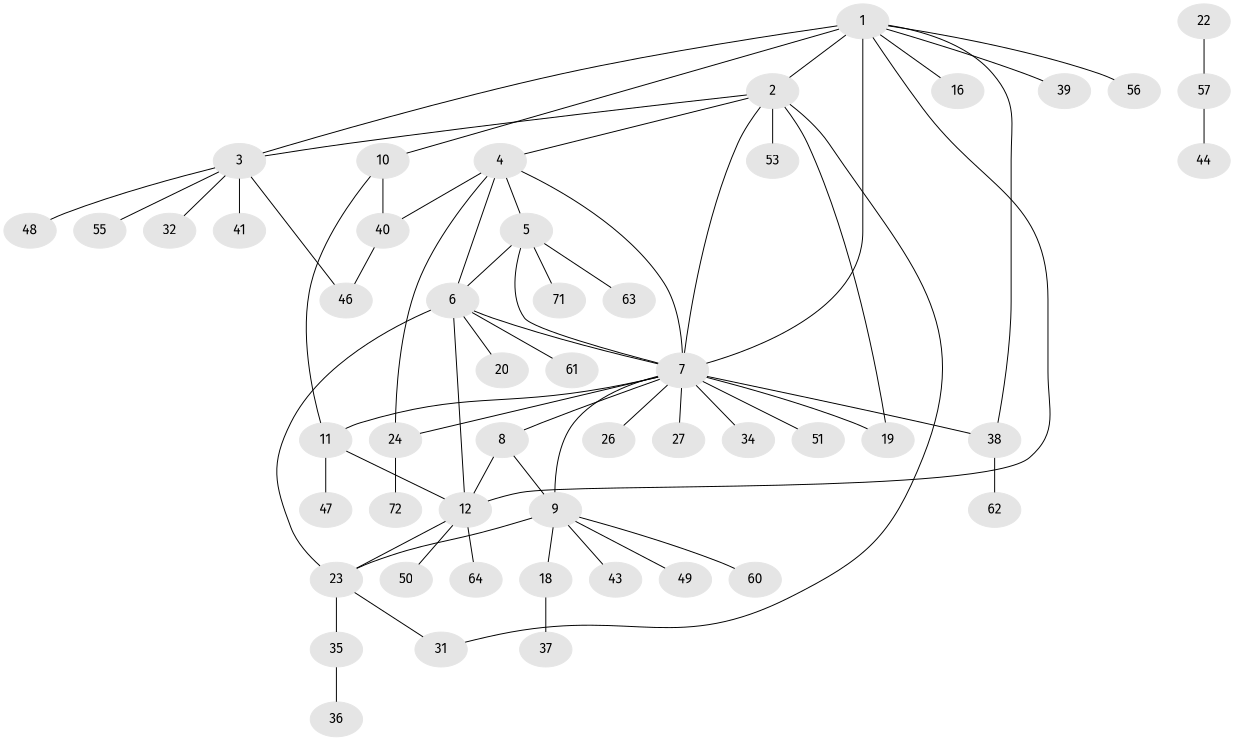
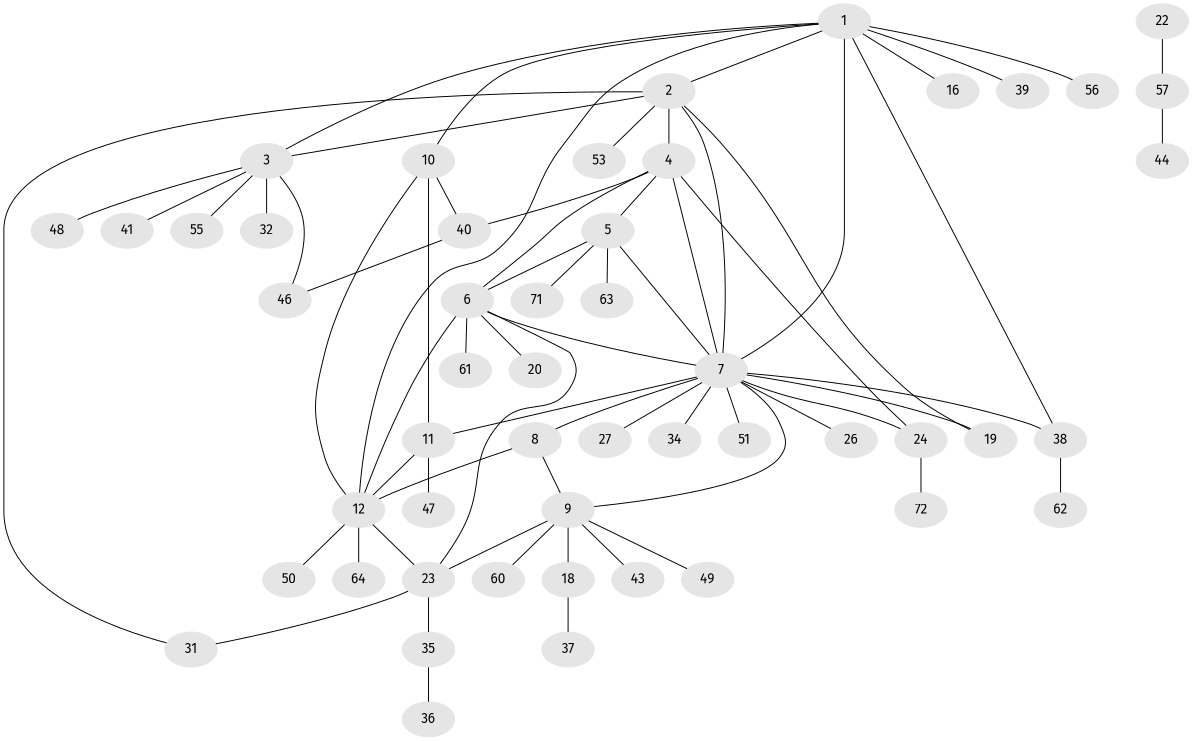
none -> (332, 329)
